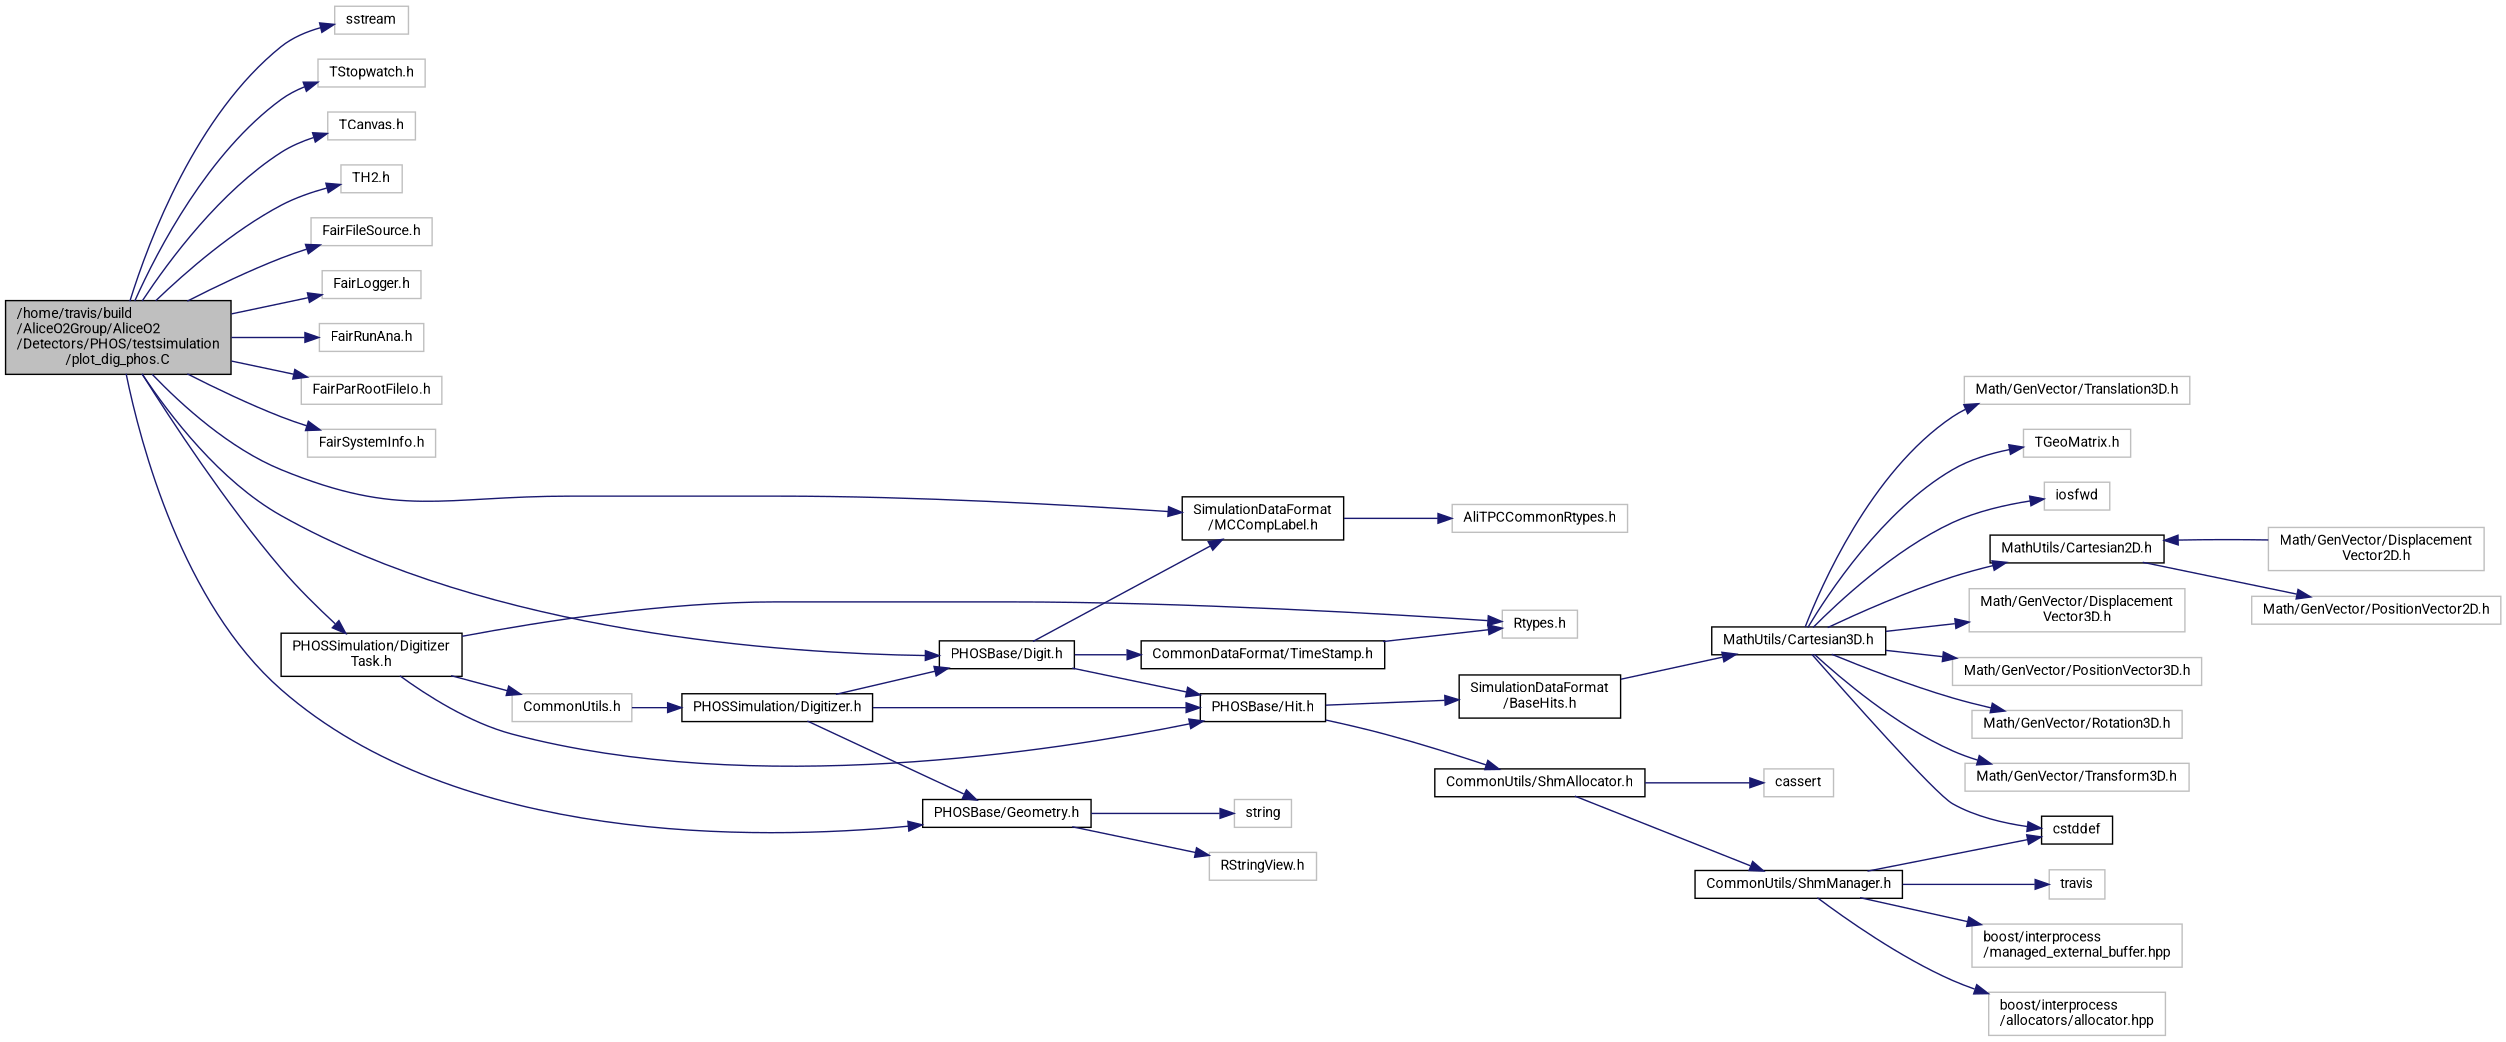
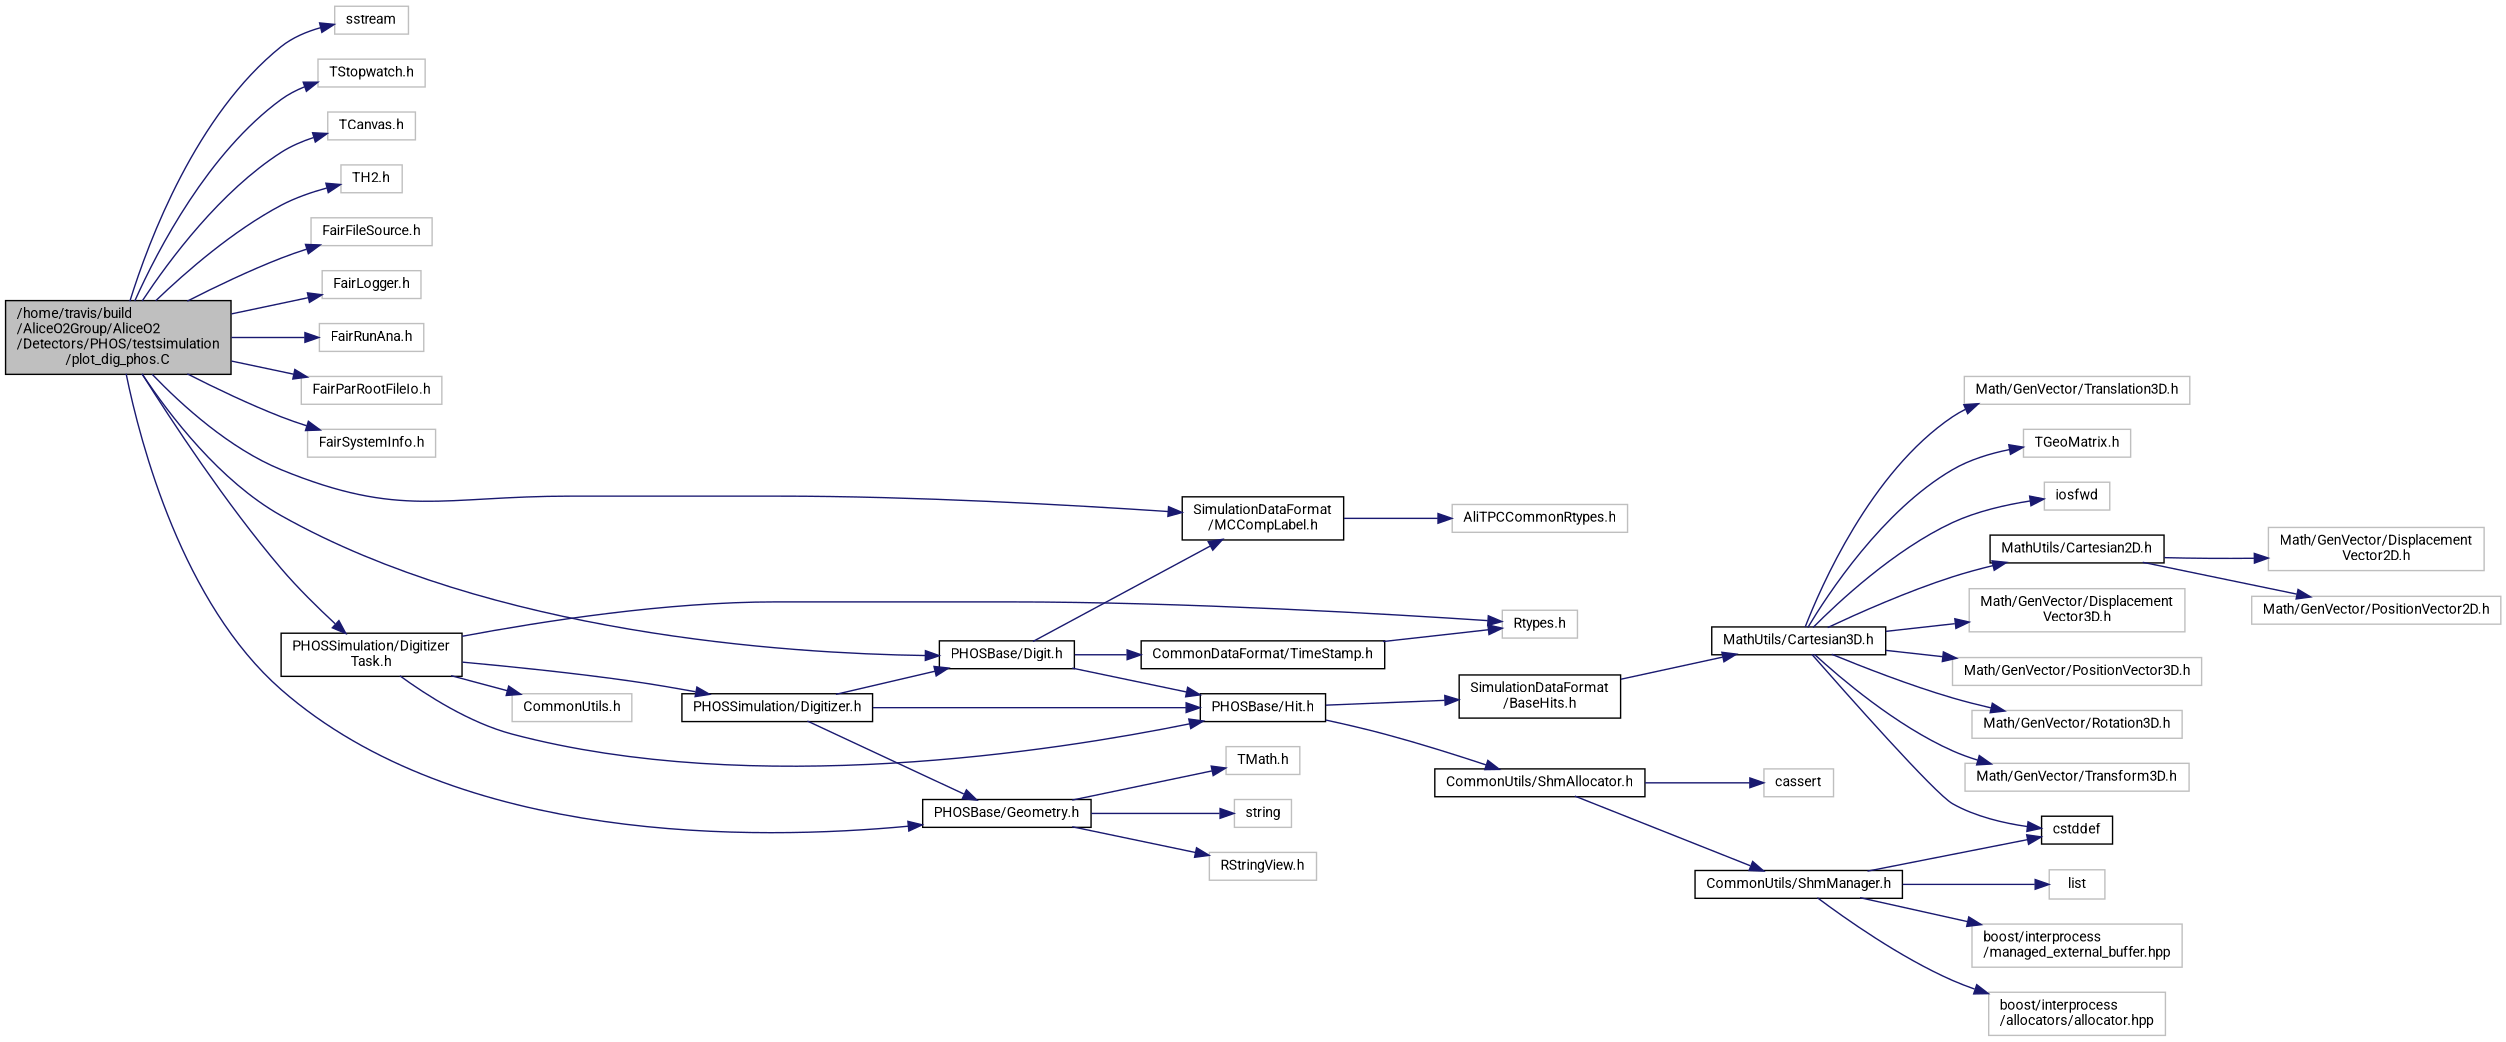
(2223, 540) -> (2209, 558)
(650, 708) -> (579, 674)
none -> (1263, 761)
(2077, 884) -> (2077, 884)
